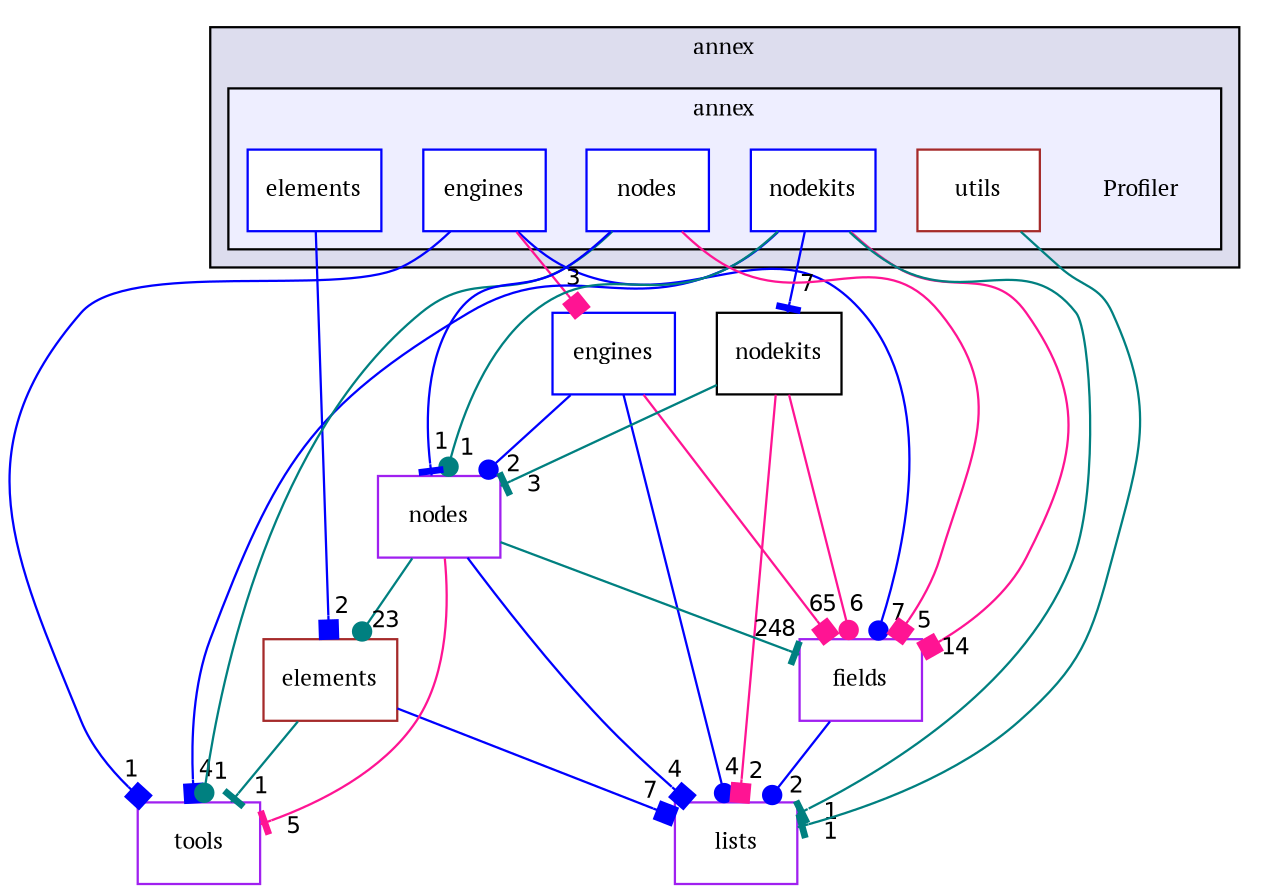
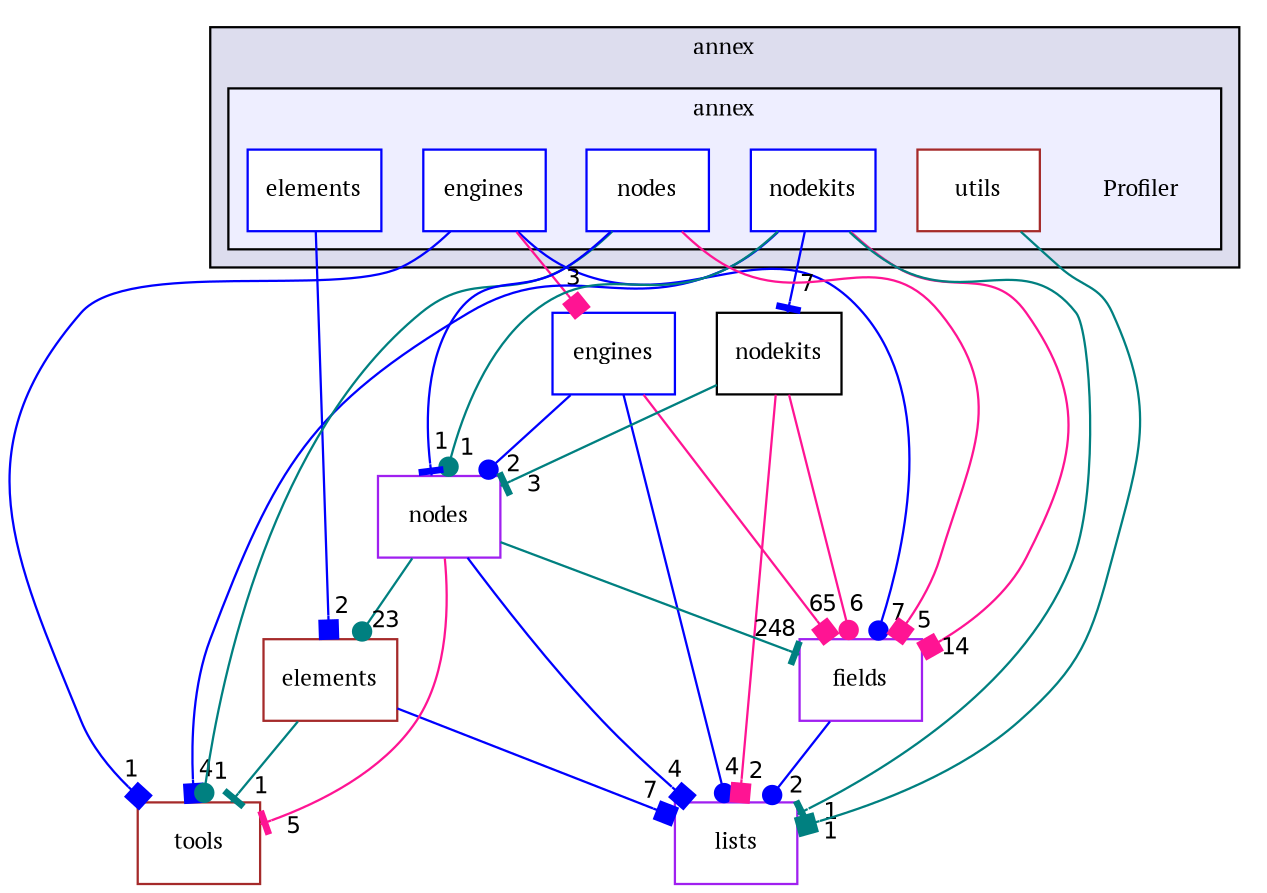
(1106, 583) -> (1107, 577)
(199, 843) -> (199, 843)
